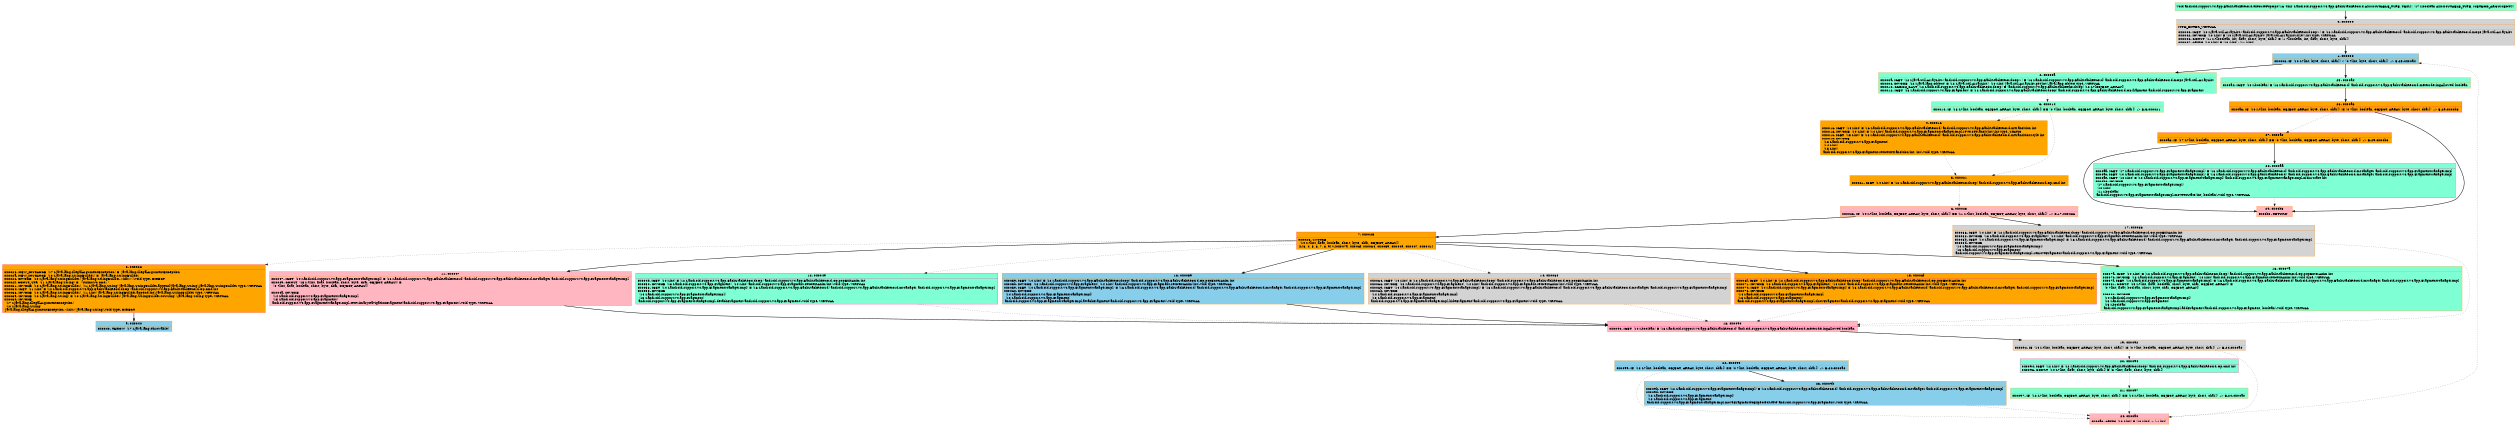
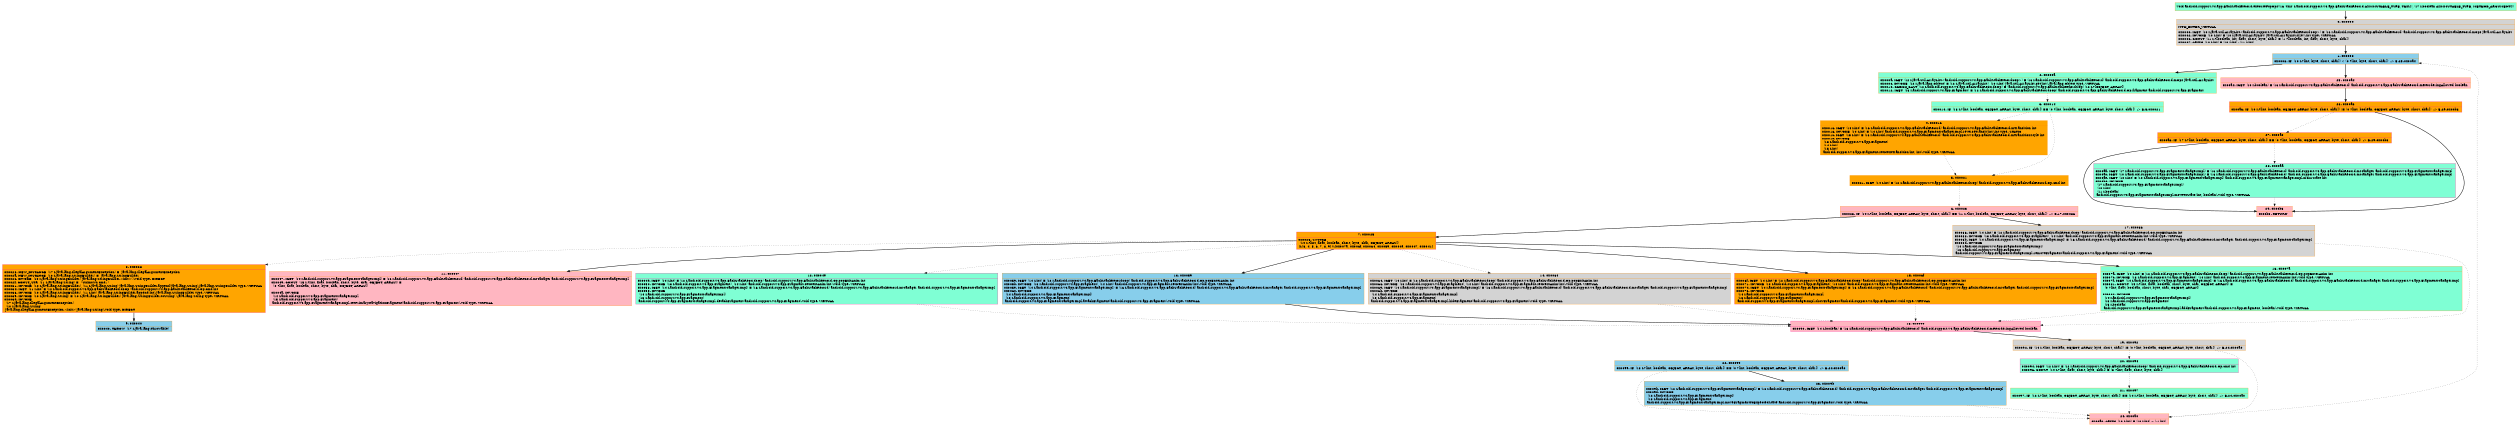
(2346, 83) -> (2346, 83)
(2275, 152) -> (2275, 152)
(1085, 321) -> none
